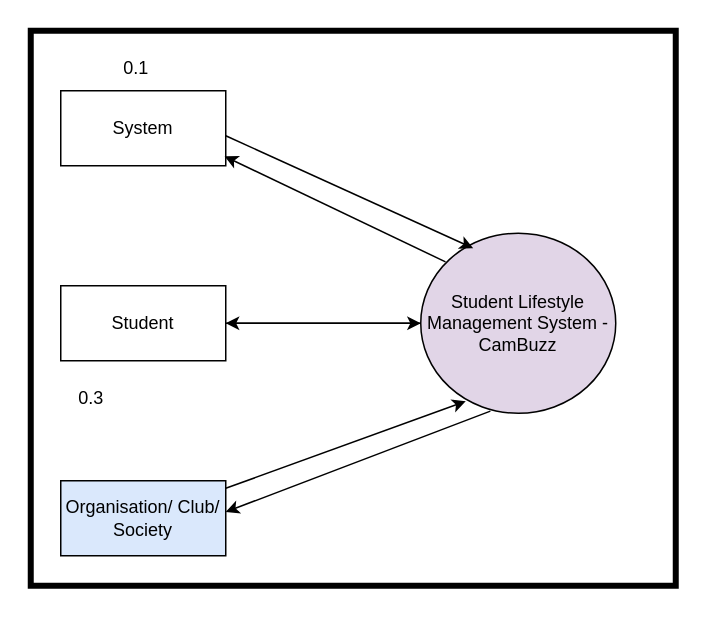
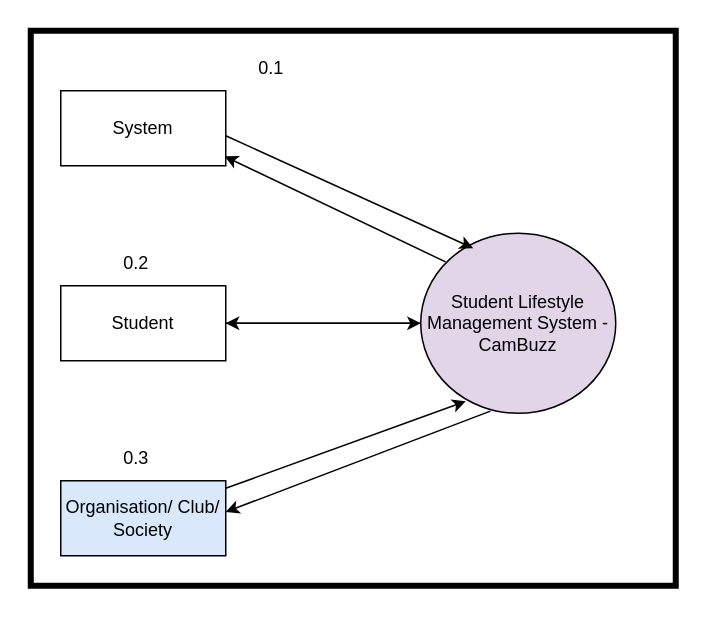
(136, 68) -> (271, 68)
none -> (136, 263)
(91, 398) -> (136, 458)
